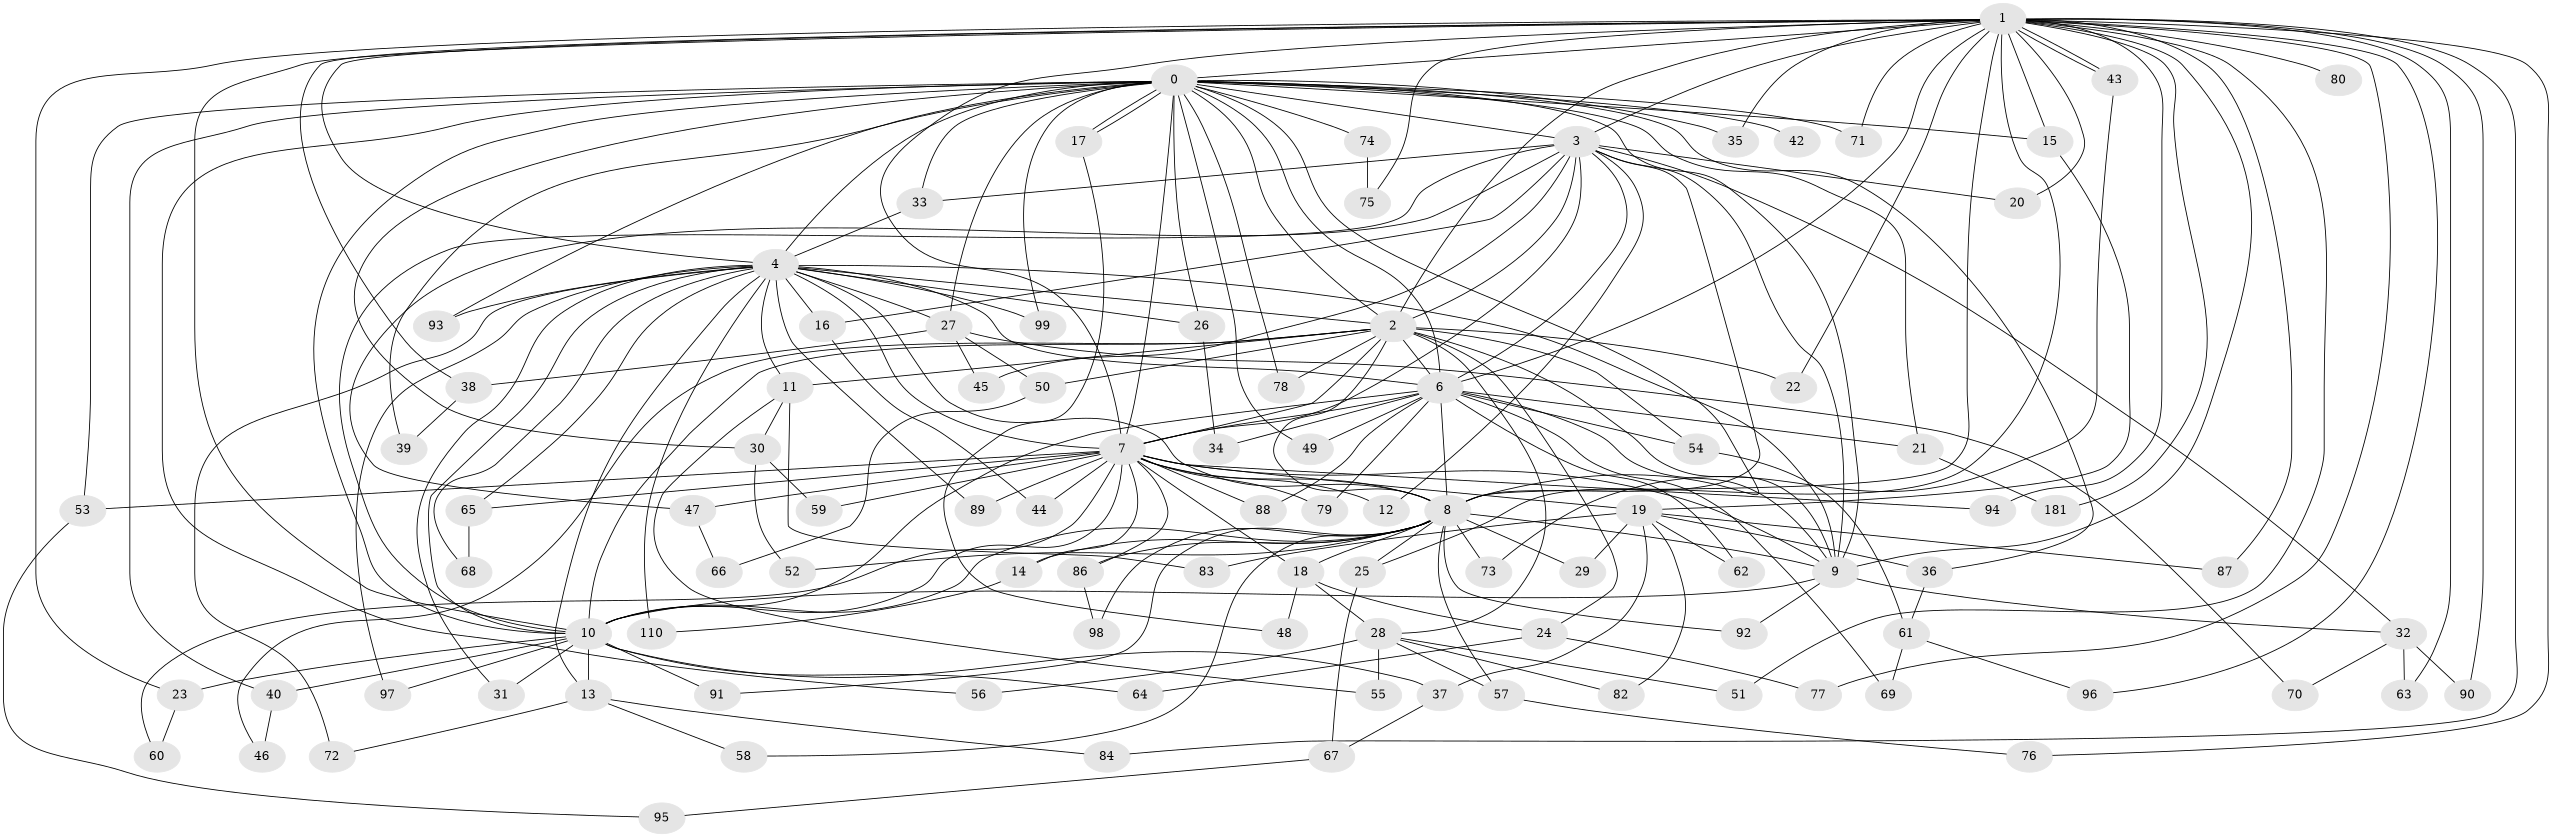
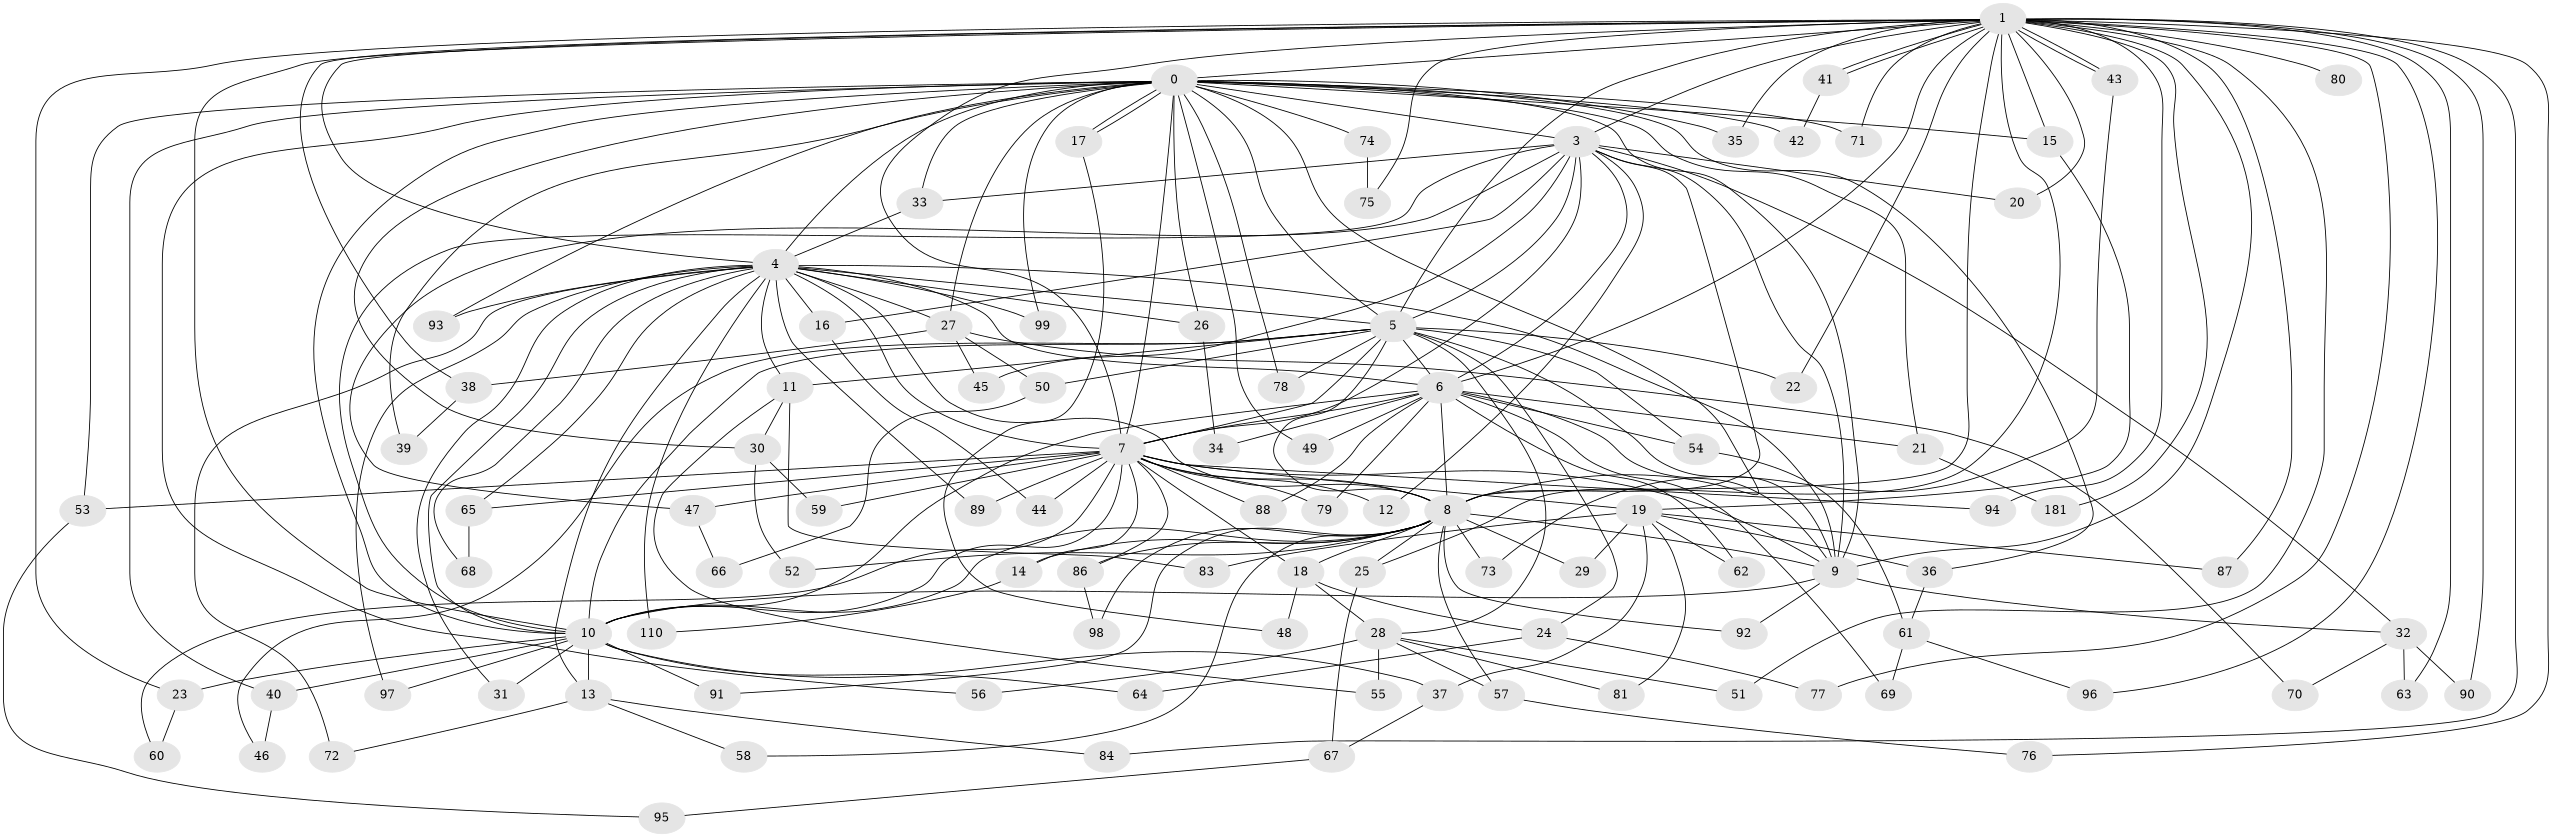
none -> (1826, 80)
(1313, 224) -> none
(1393, 326) -> (1393, 326)
(1621, 695) -> (1621, 695)
